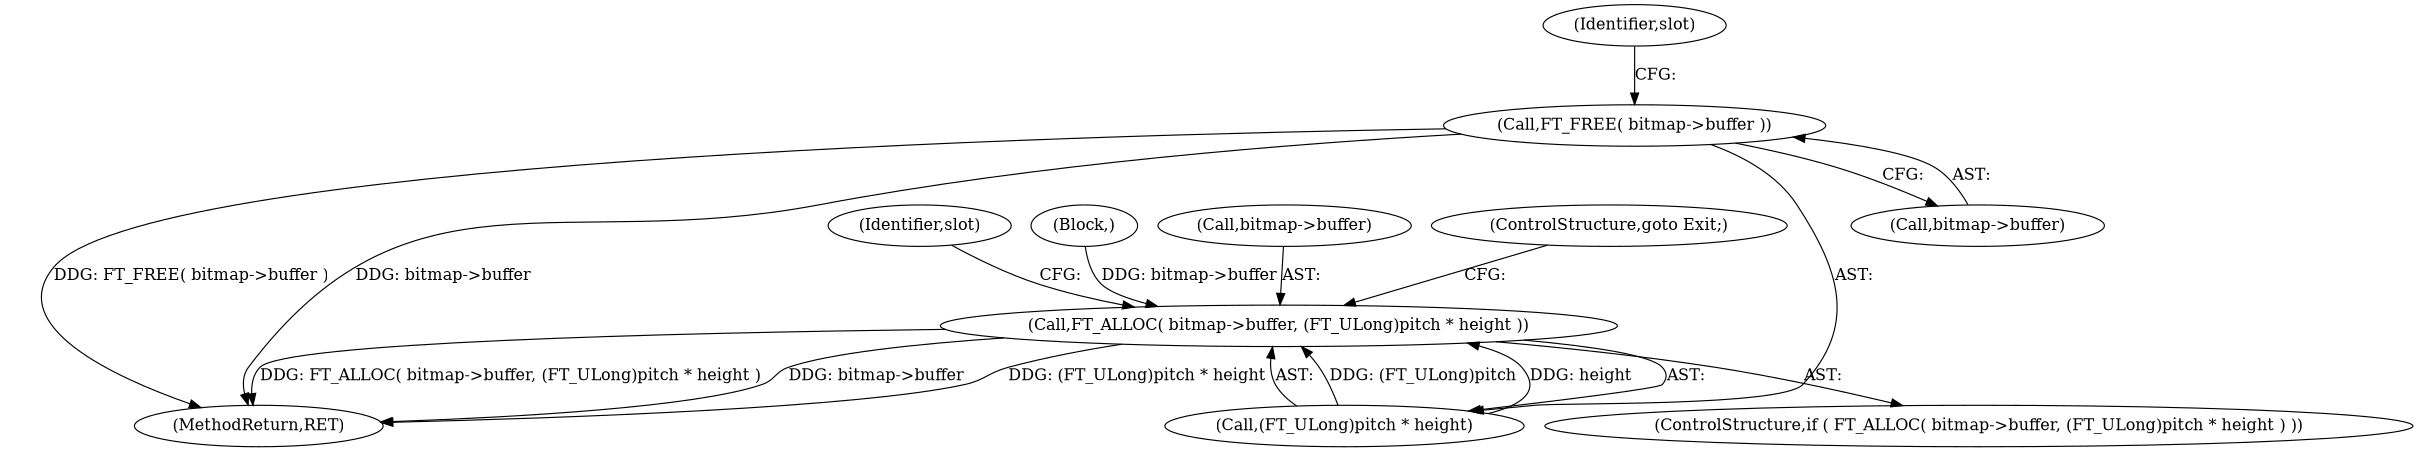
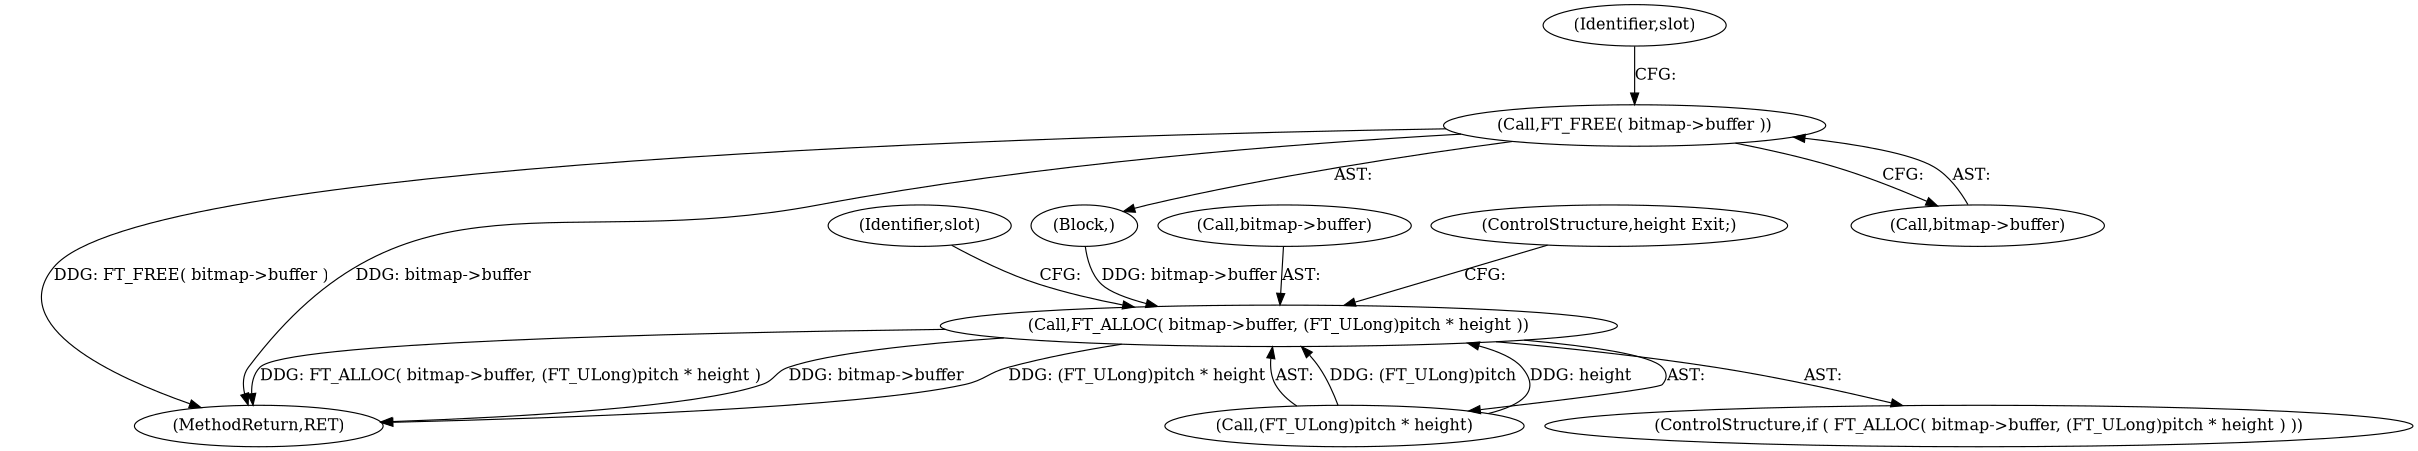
(1609, 226) -> (1609, 226)
(1780, 393) -> (1323, 170)
